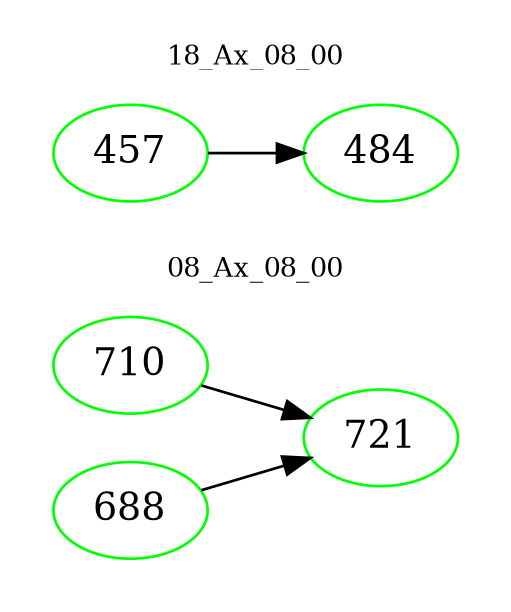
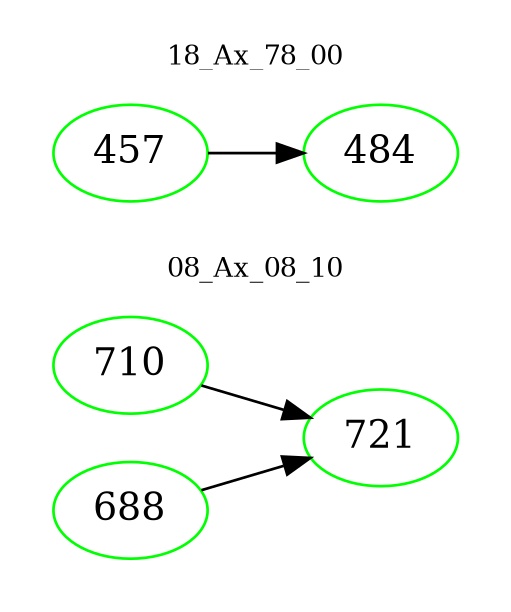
(256, 58) -> (256, 58)
(256, 270) -> (256, 270)
